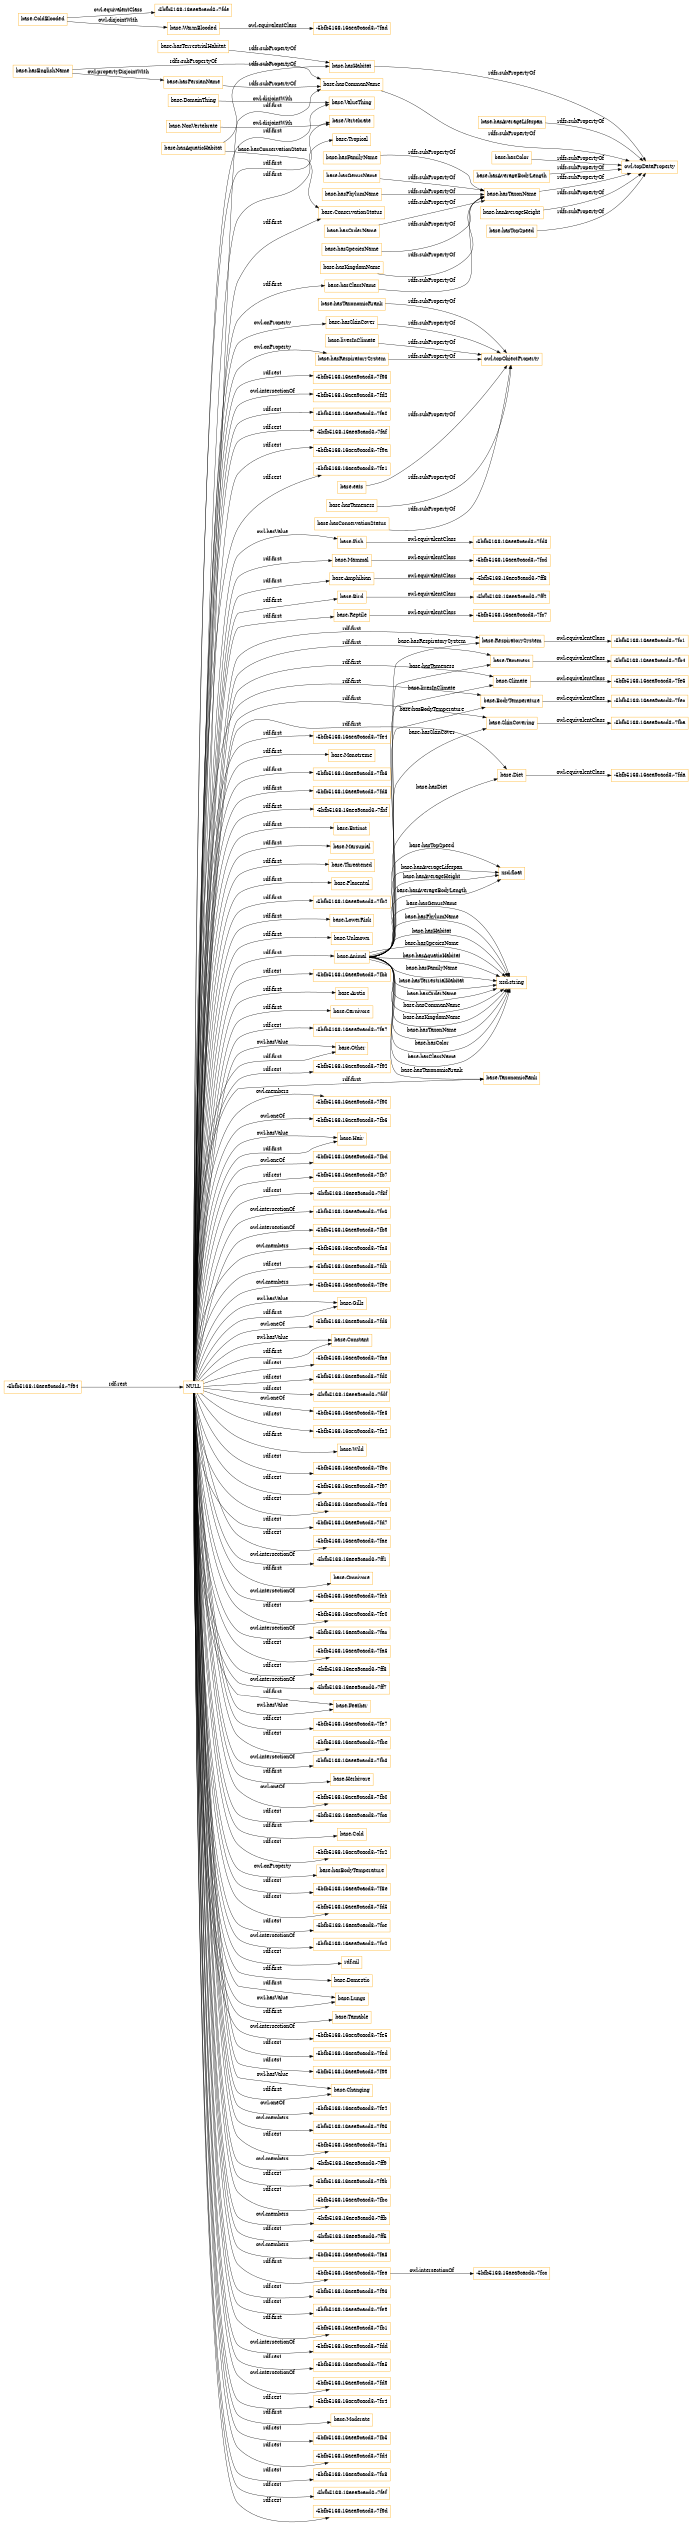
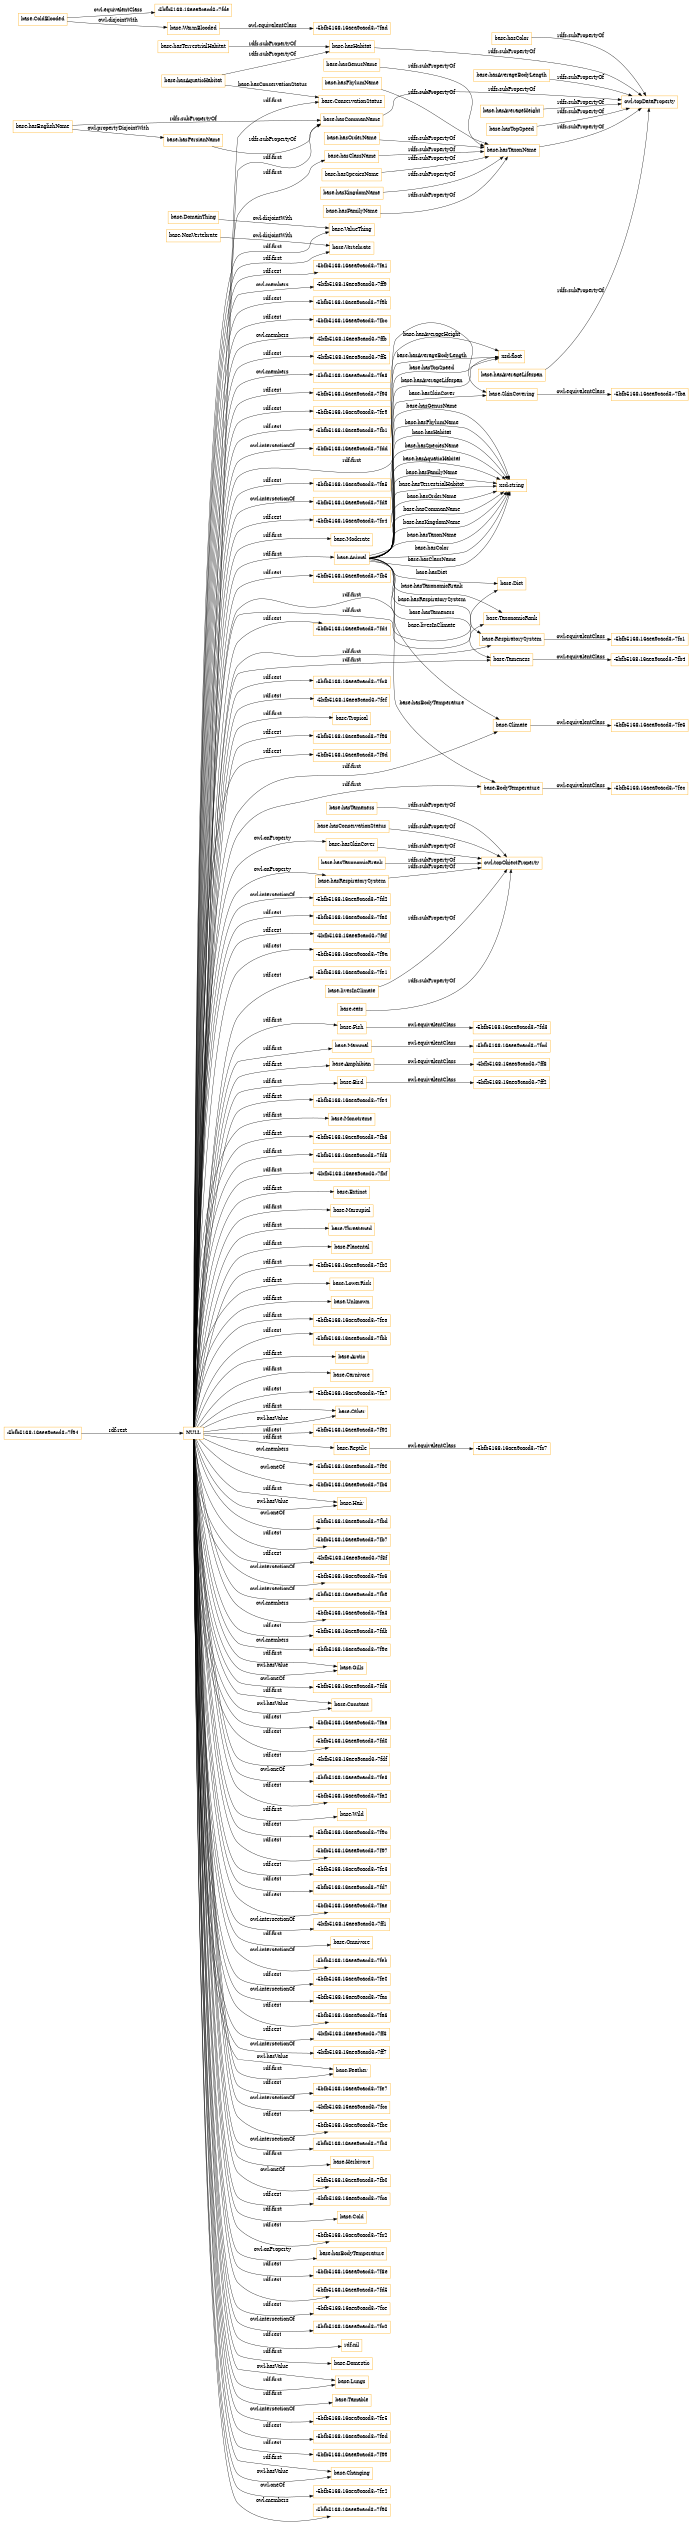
(272, 532) -> (272, 1021)
(650, 775) -> none
(430, 2274) -> (209, 1808)
(272, 2318) -> (272, 427)
